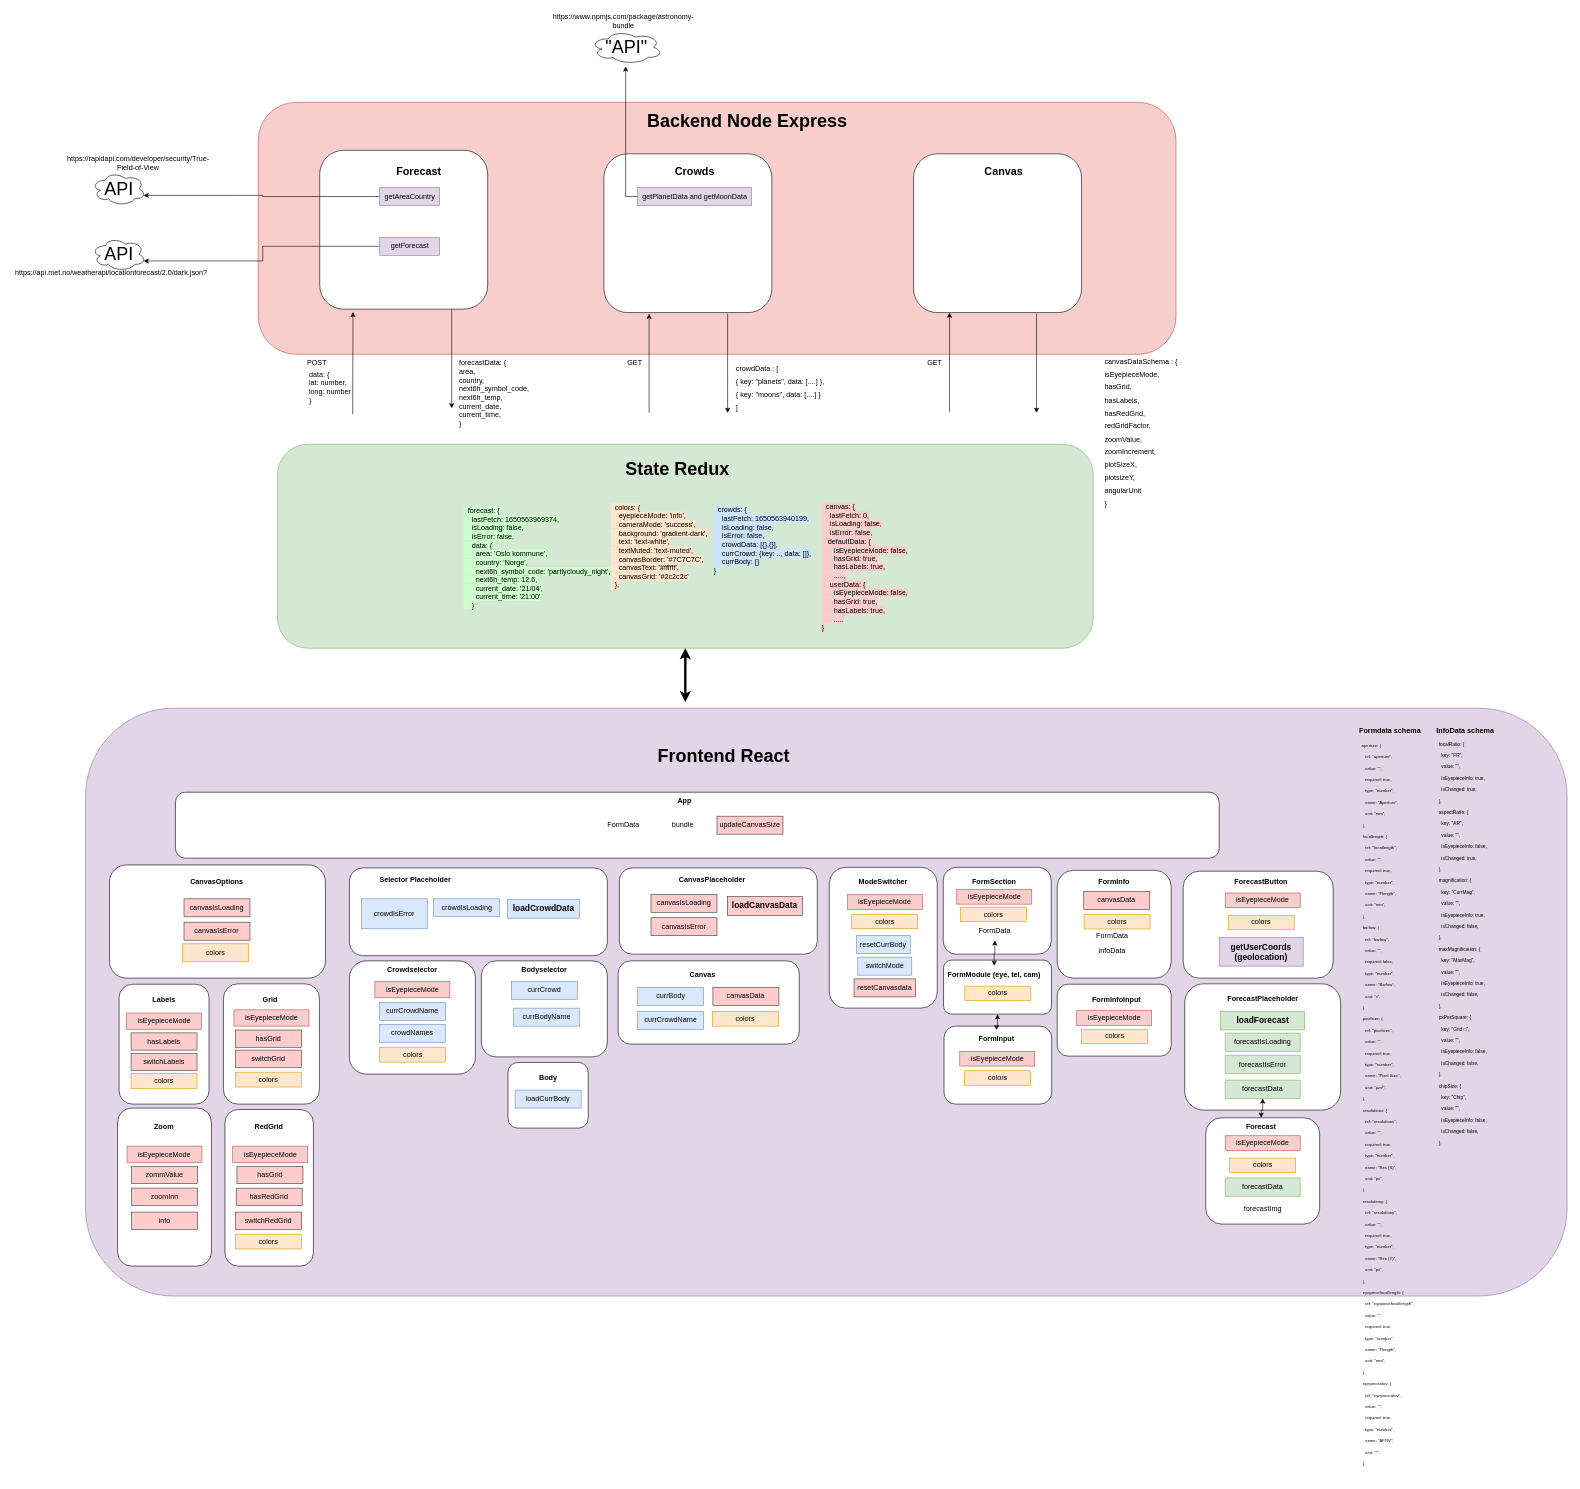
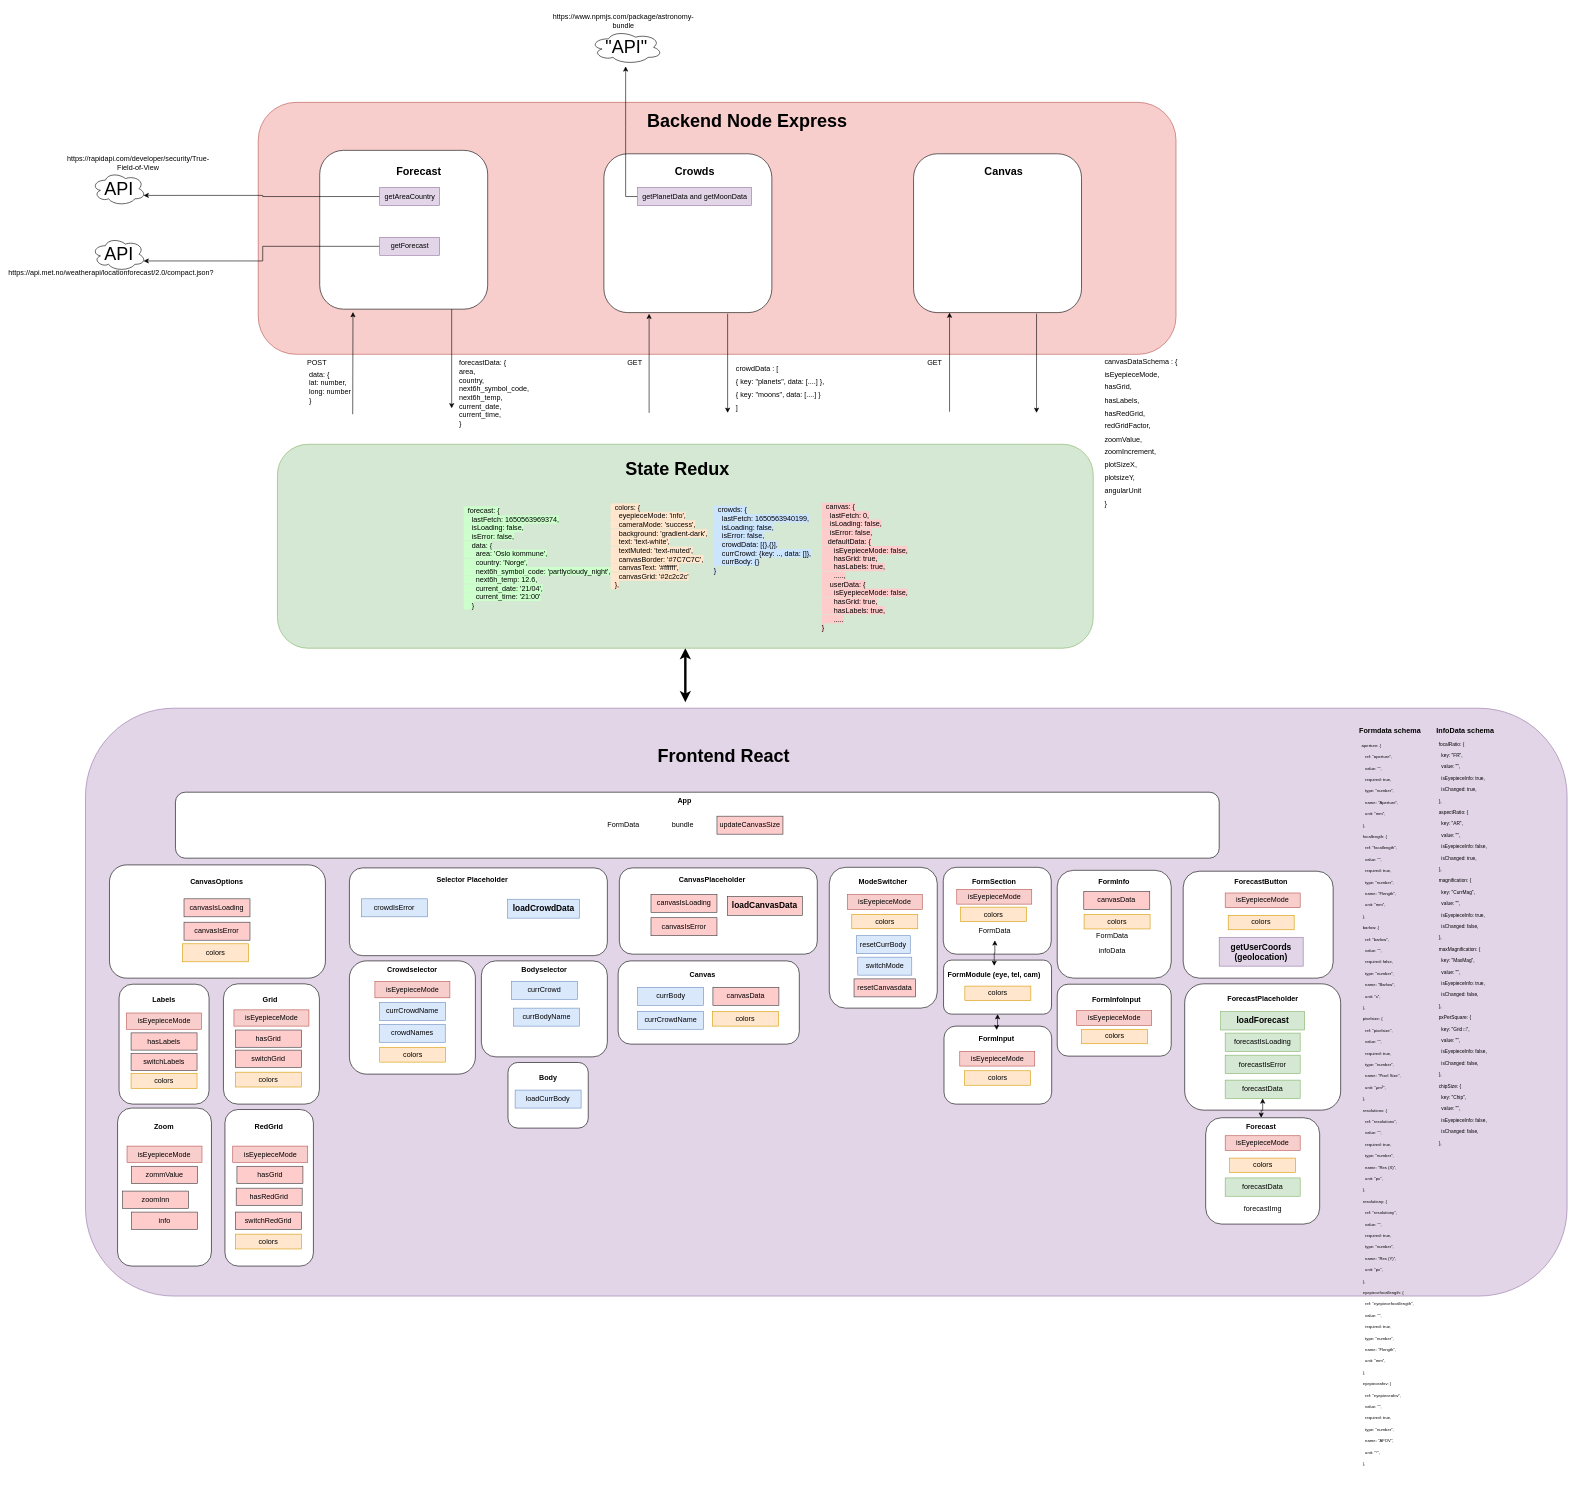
(111, 273) -> (111, 273)
(416, 881) -> (473, 881)
(467, 908) -> none
(395, 914) -> (395, 908)
(165, 1197) -> (156, 1200)
